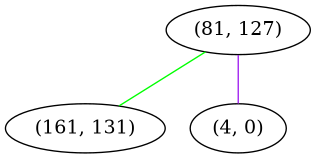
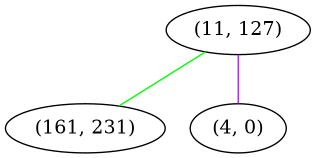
(238, 30) -> (238, 30)
(85, 128) -> (85, 128)
